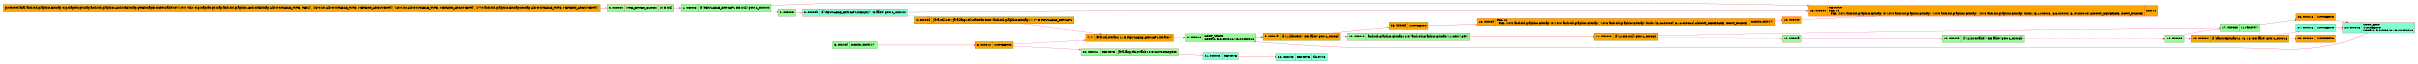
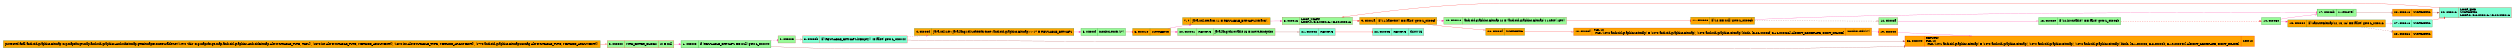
(1061, 29) -> (1076, 32)
